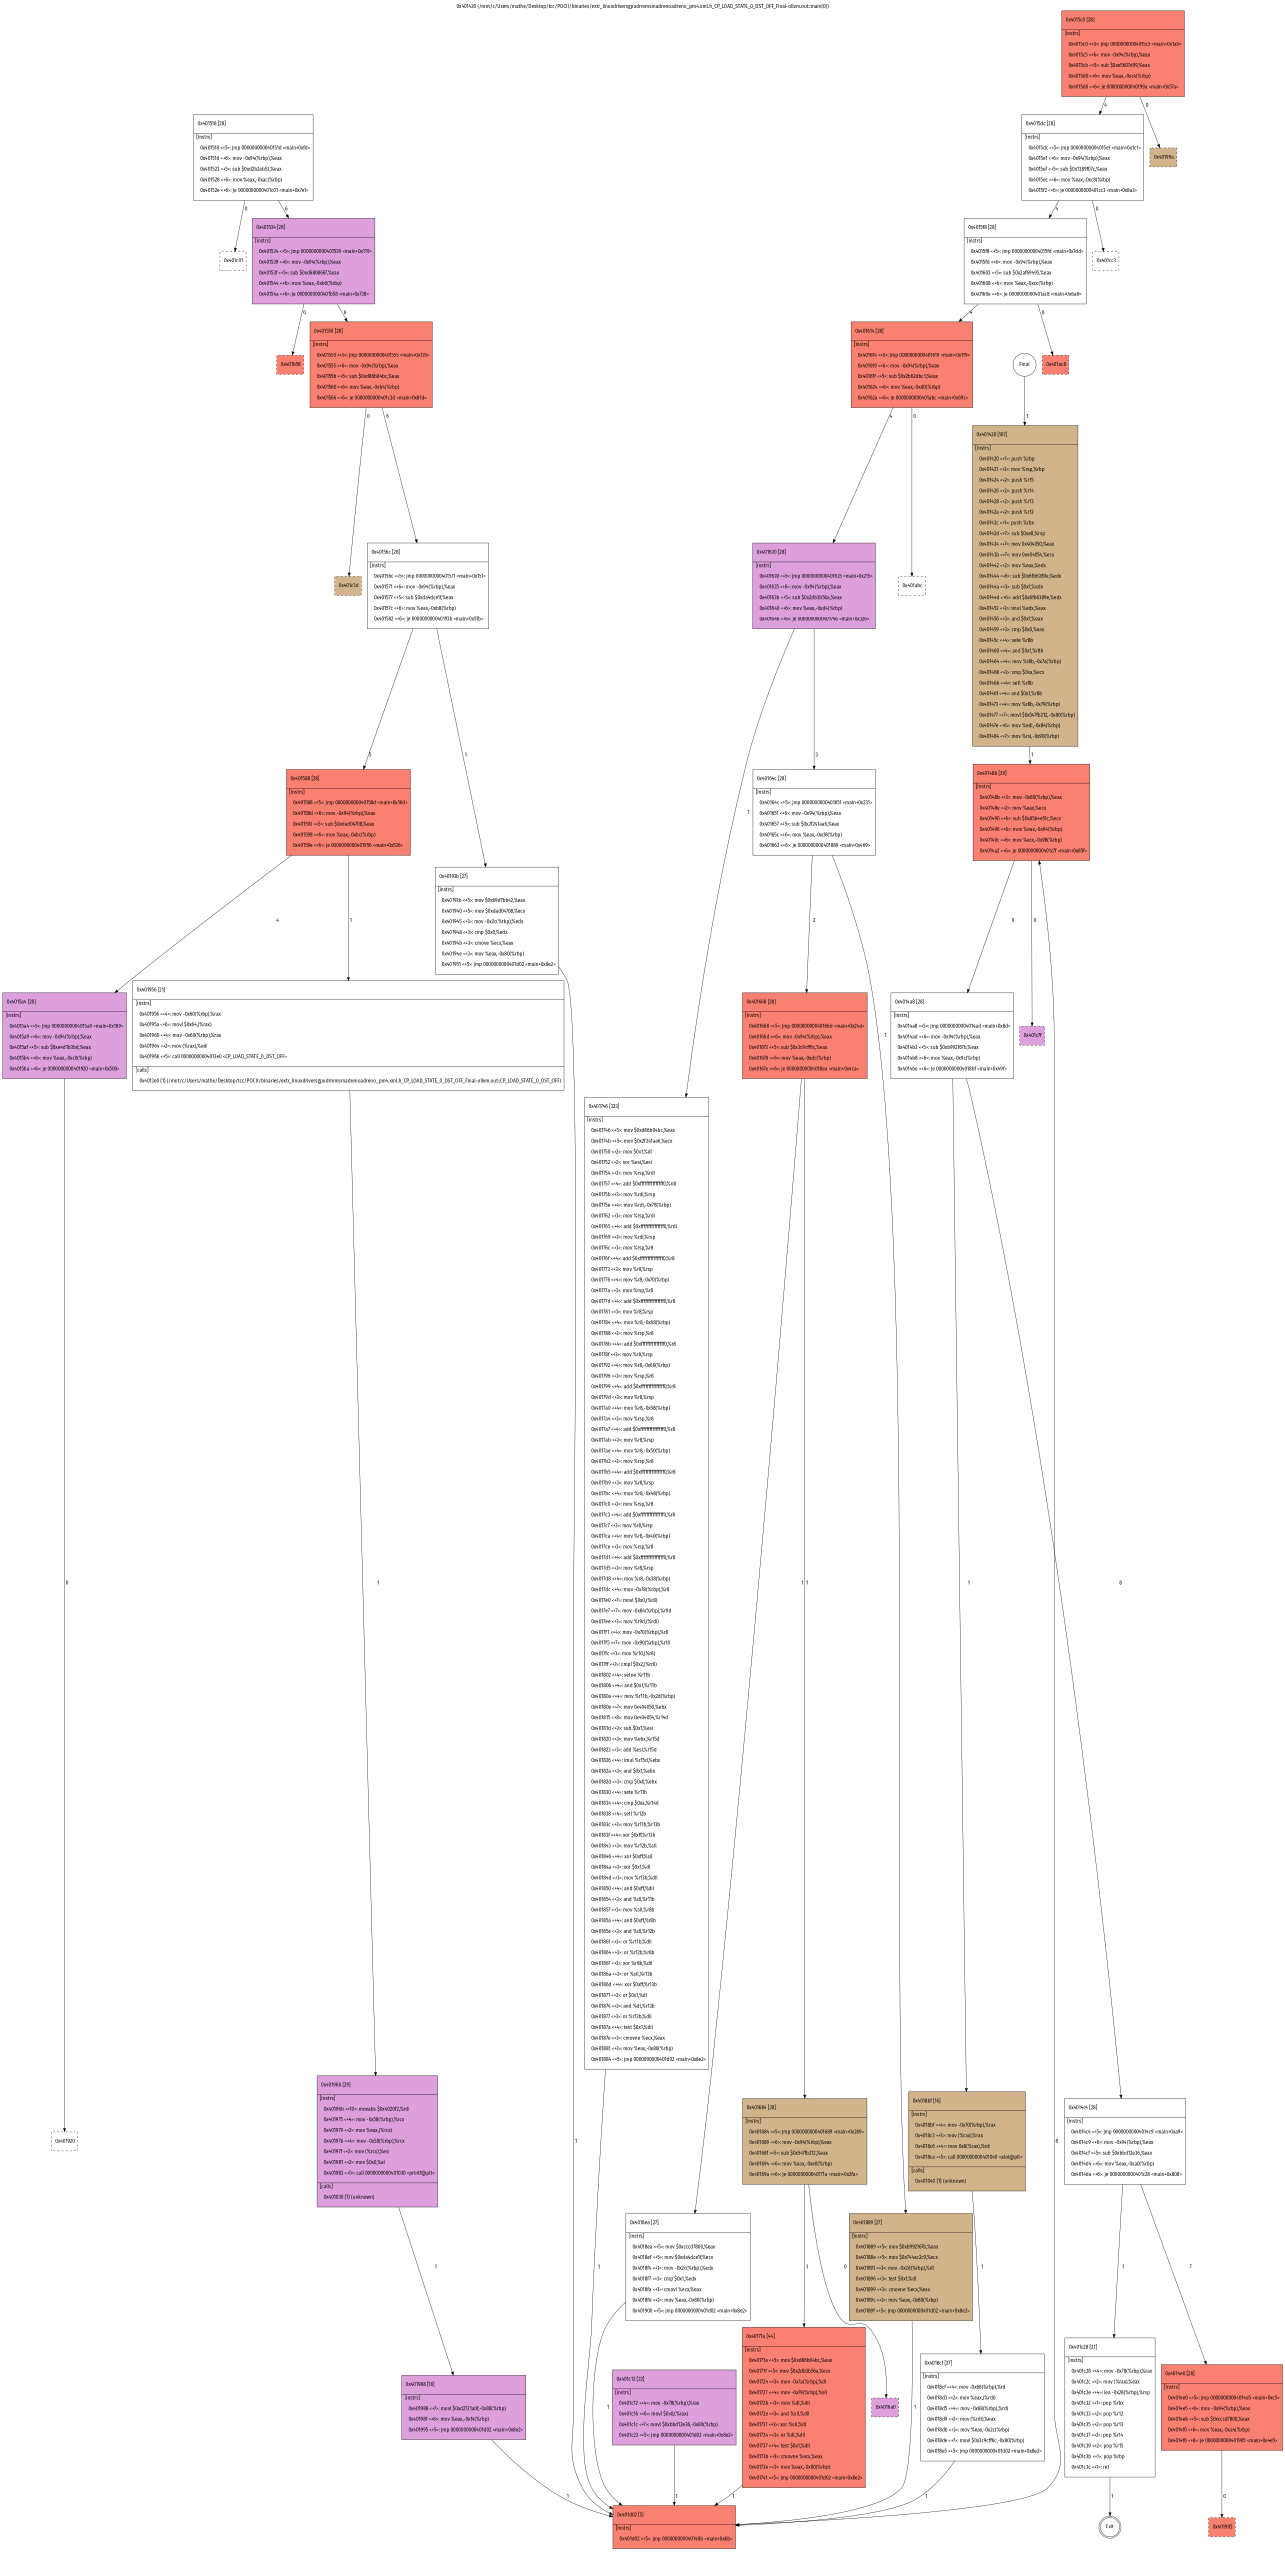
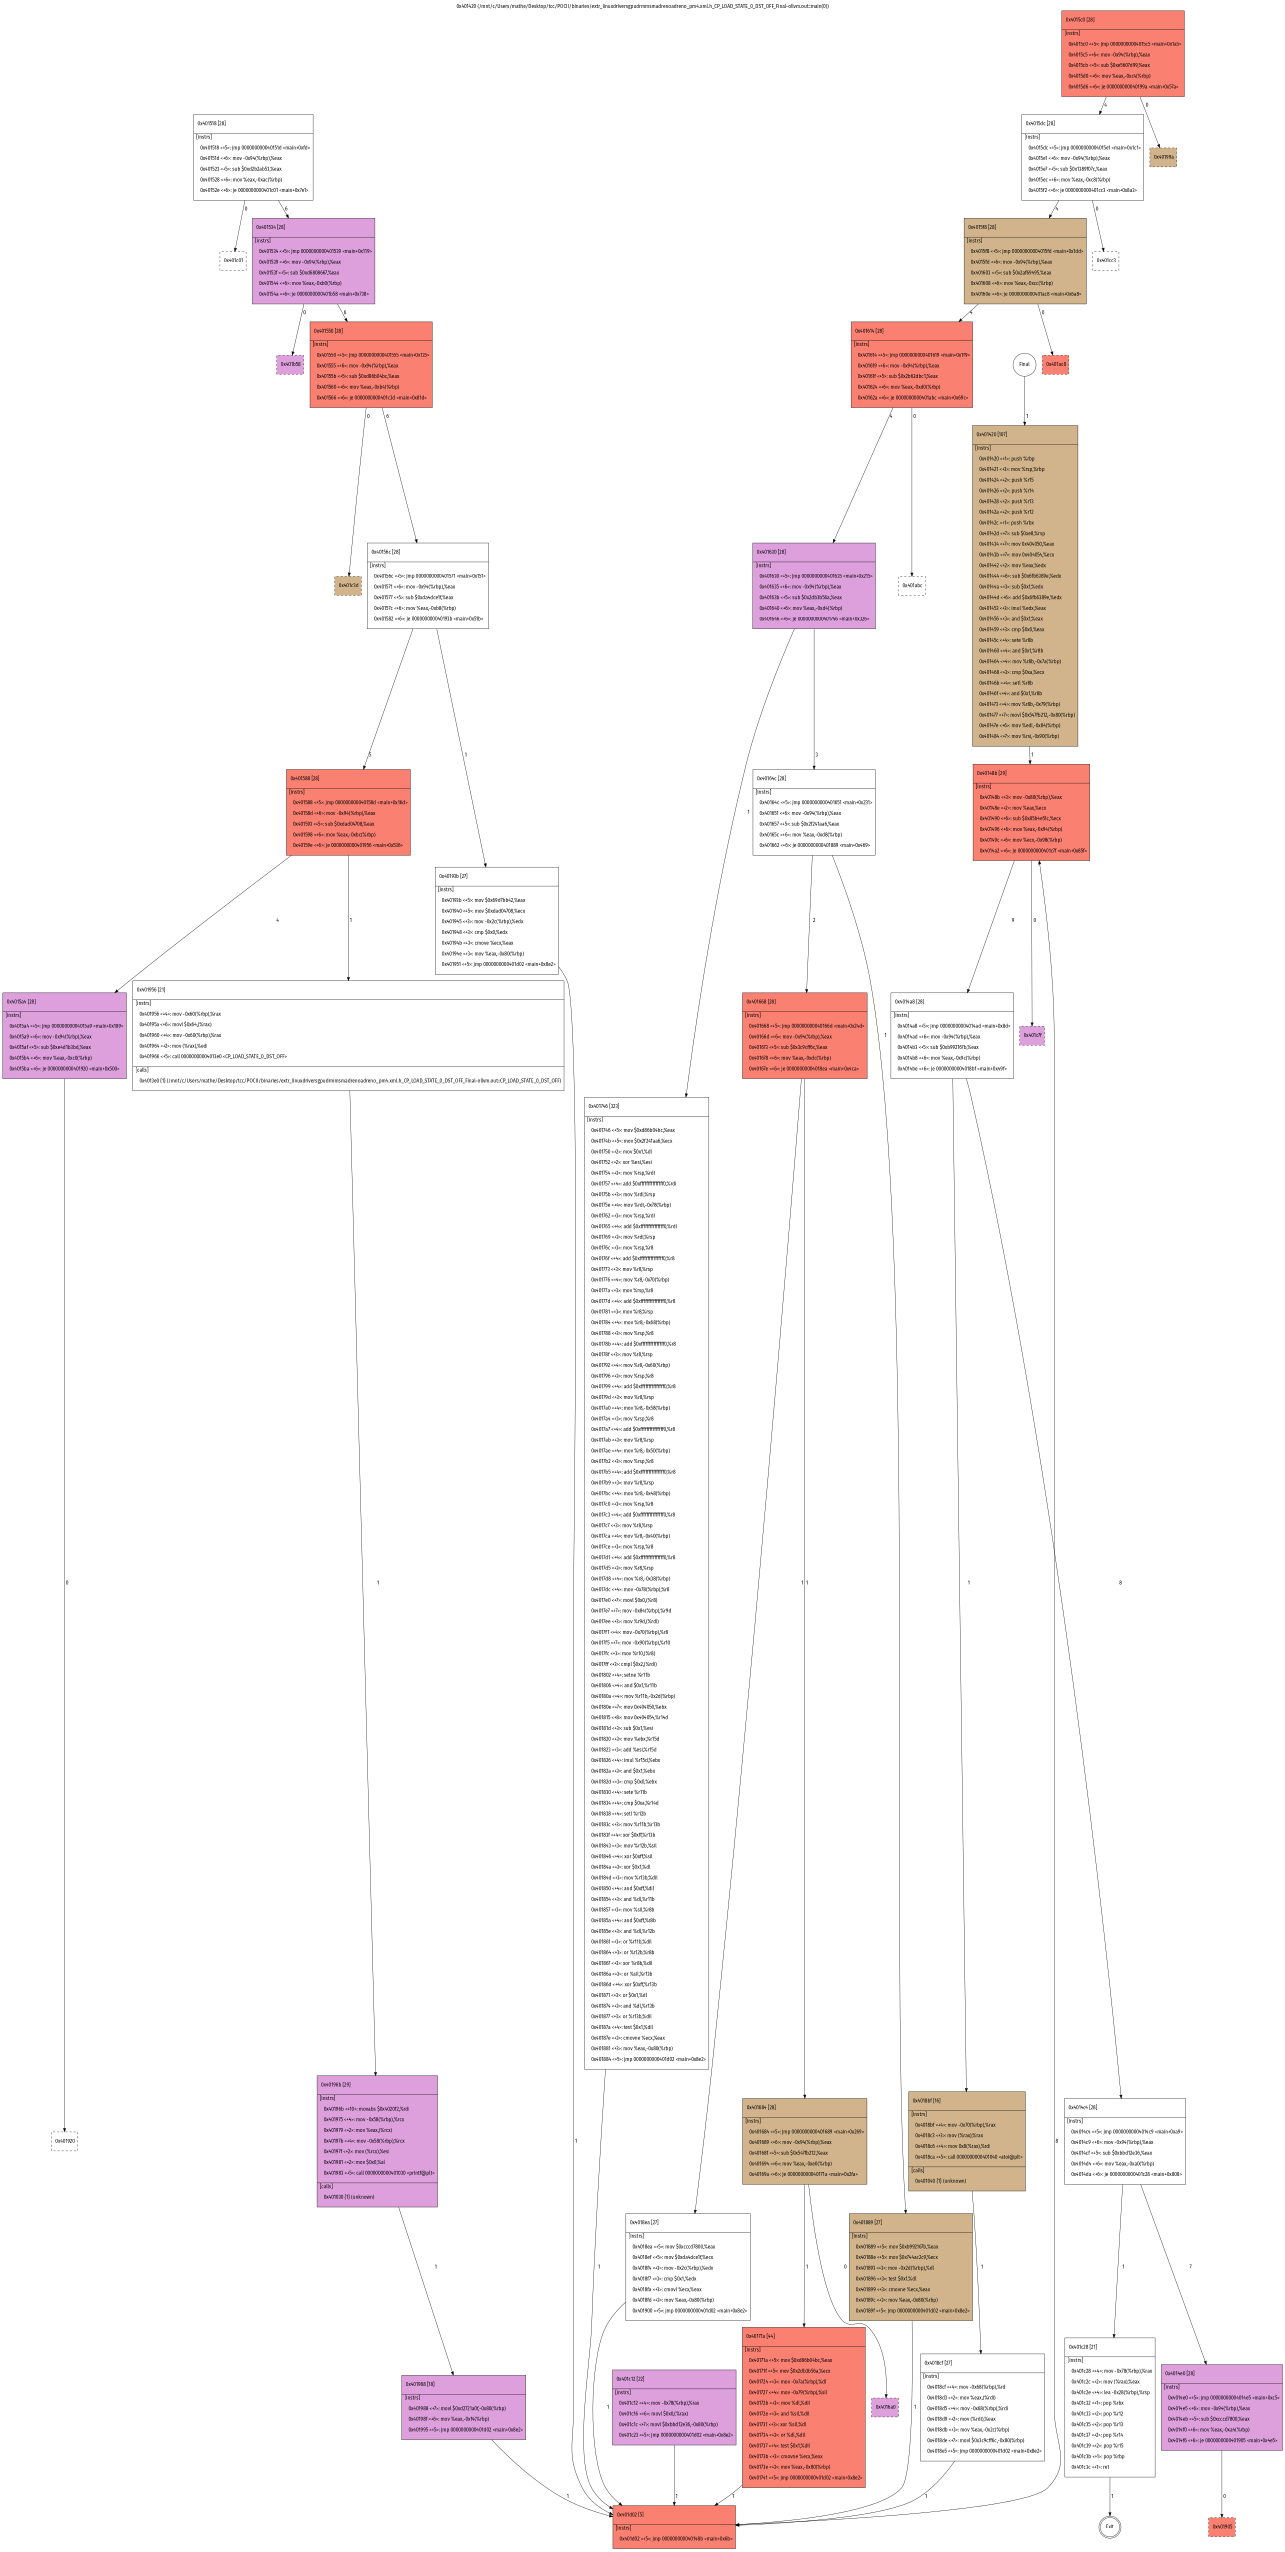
(1025, 261) -> (1025, 261)
(290, 365) -> (290, 365)
(1222, 2407) -> (1222, 2407)
